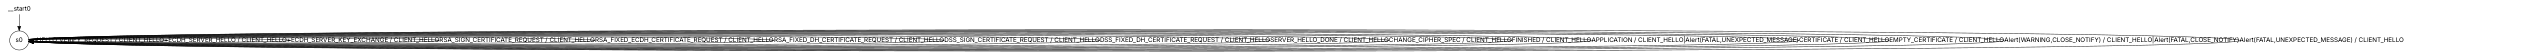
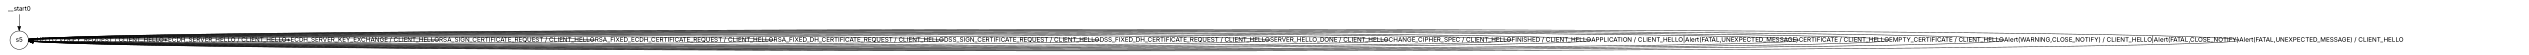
(19, 40) -> (19, 40)
